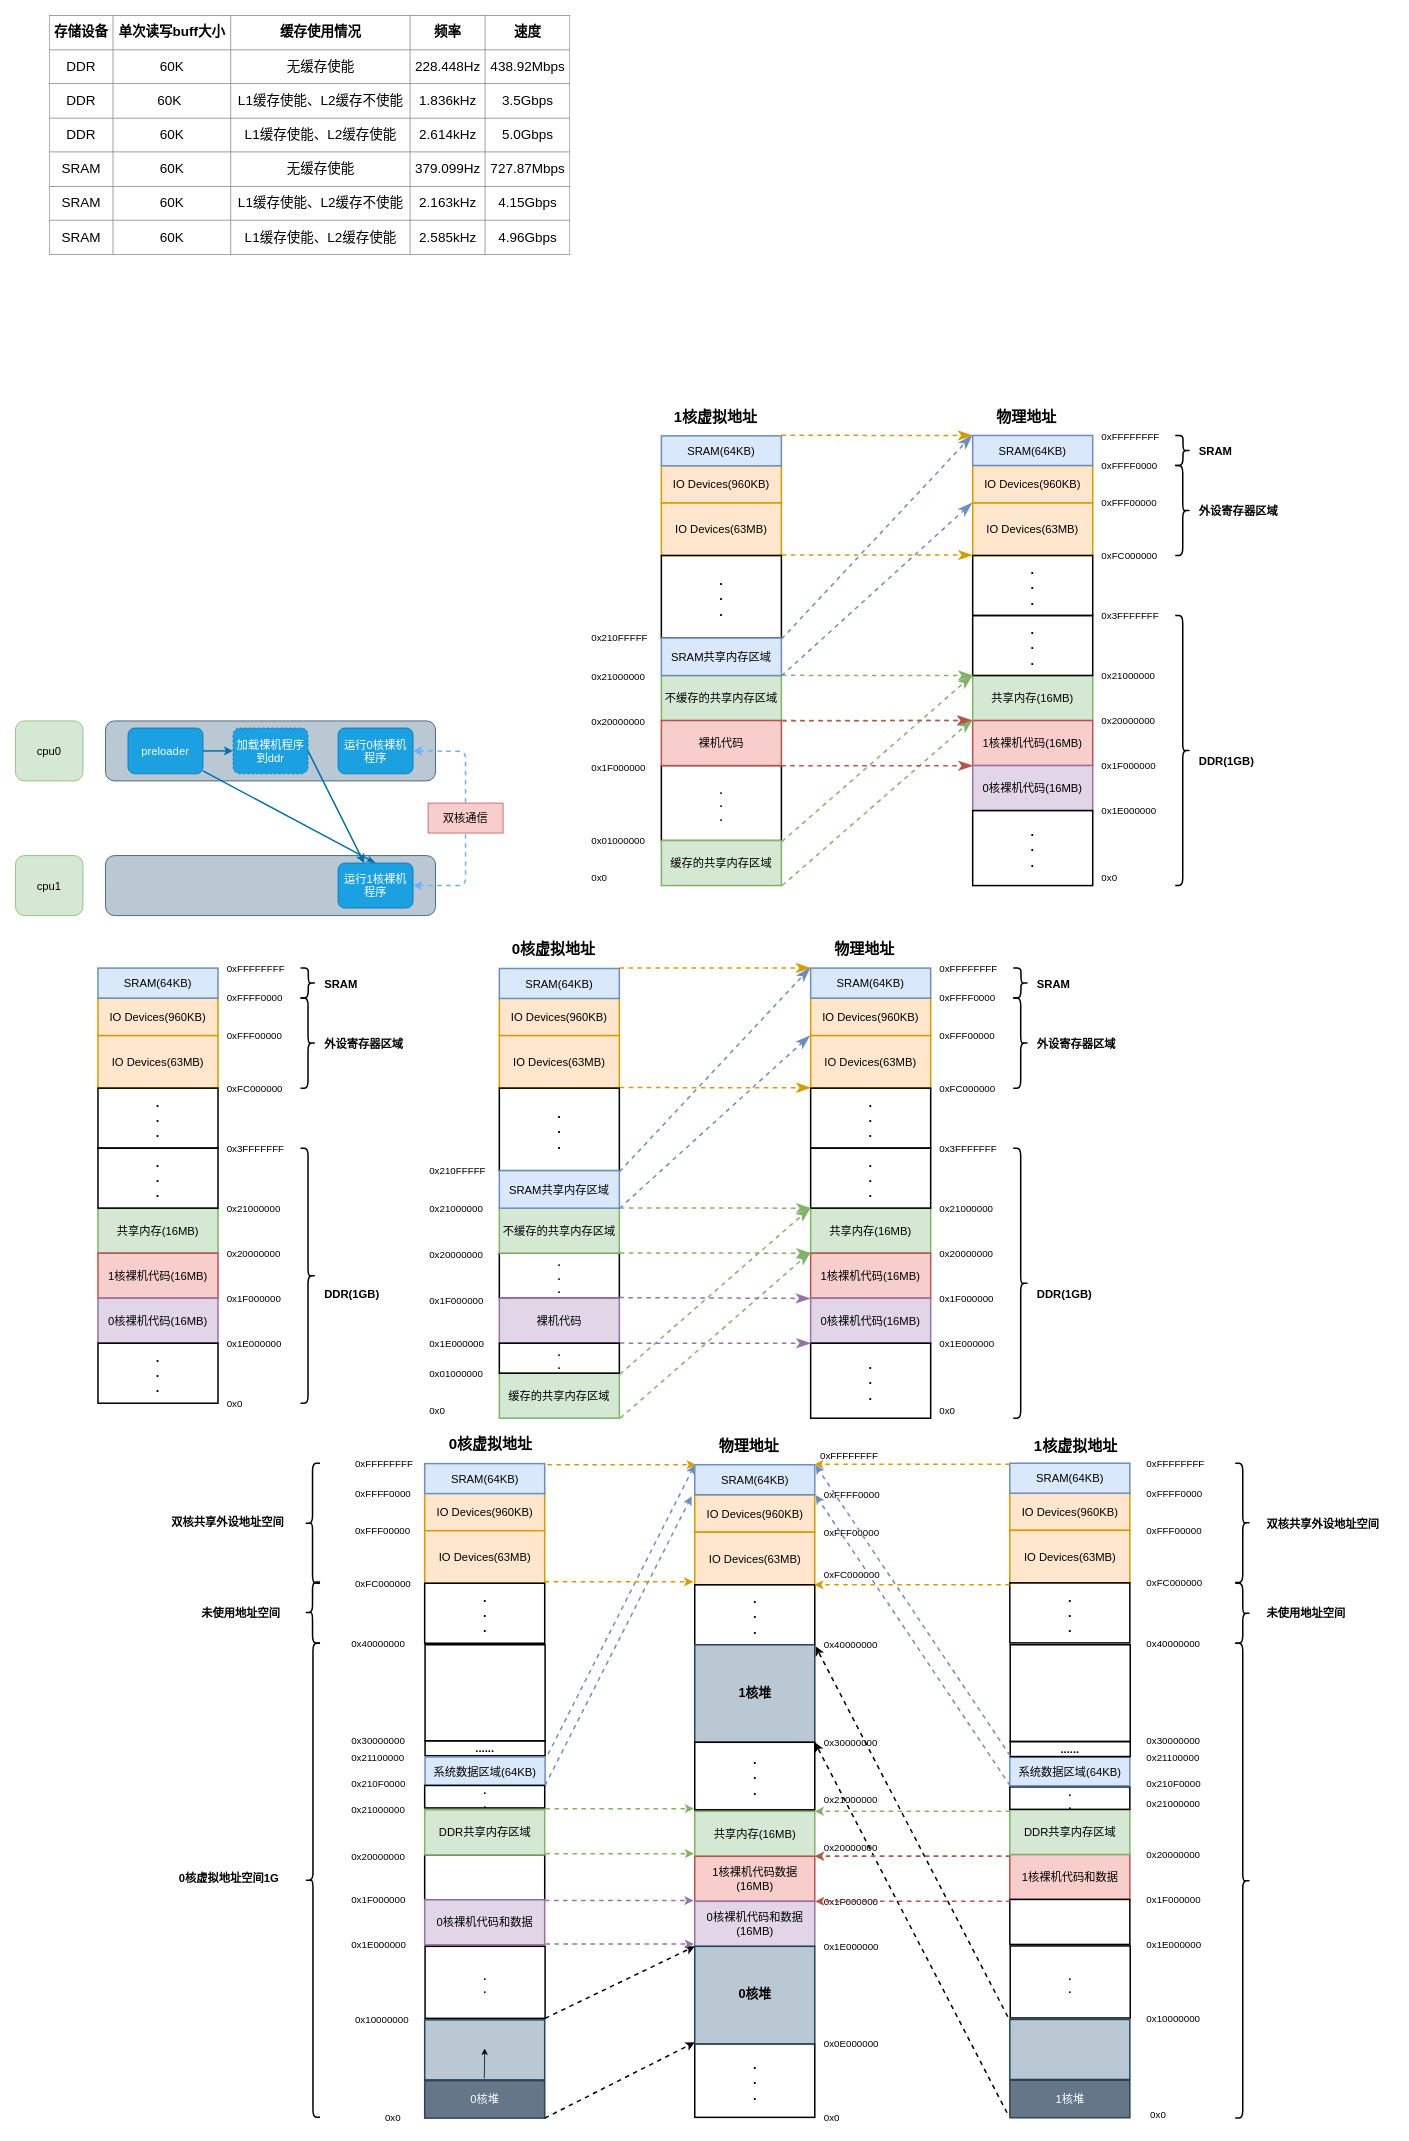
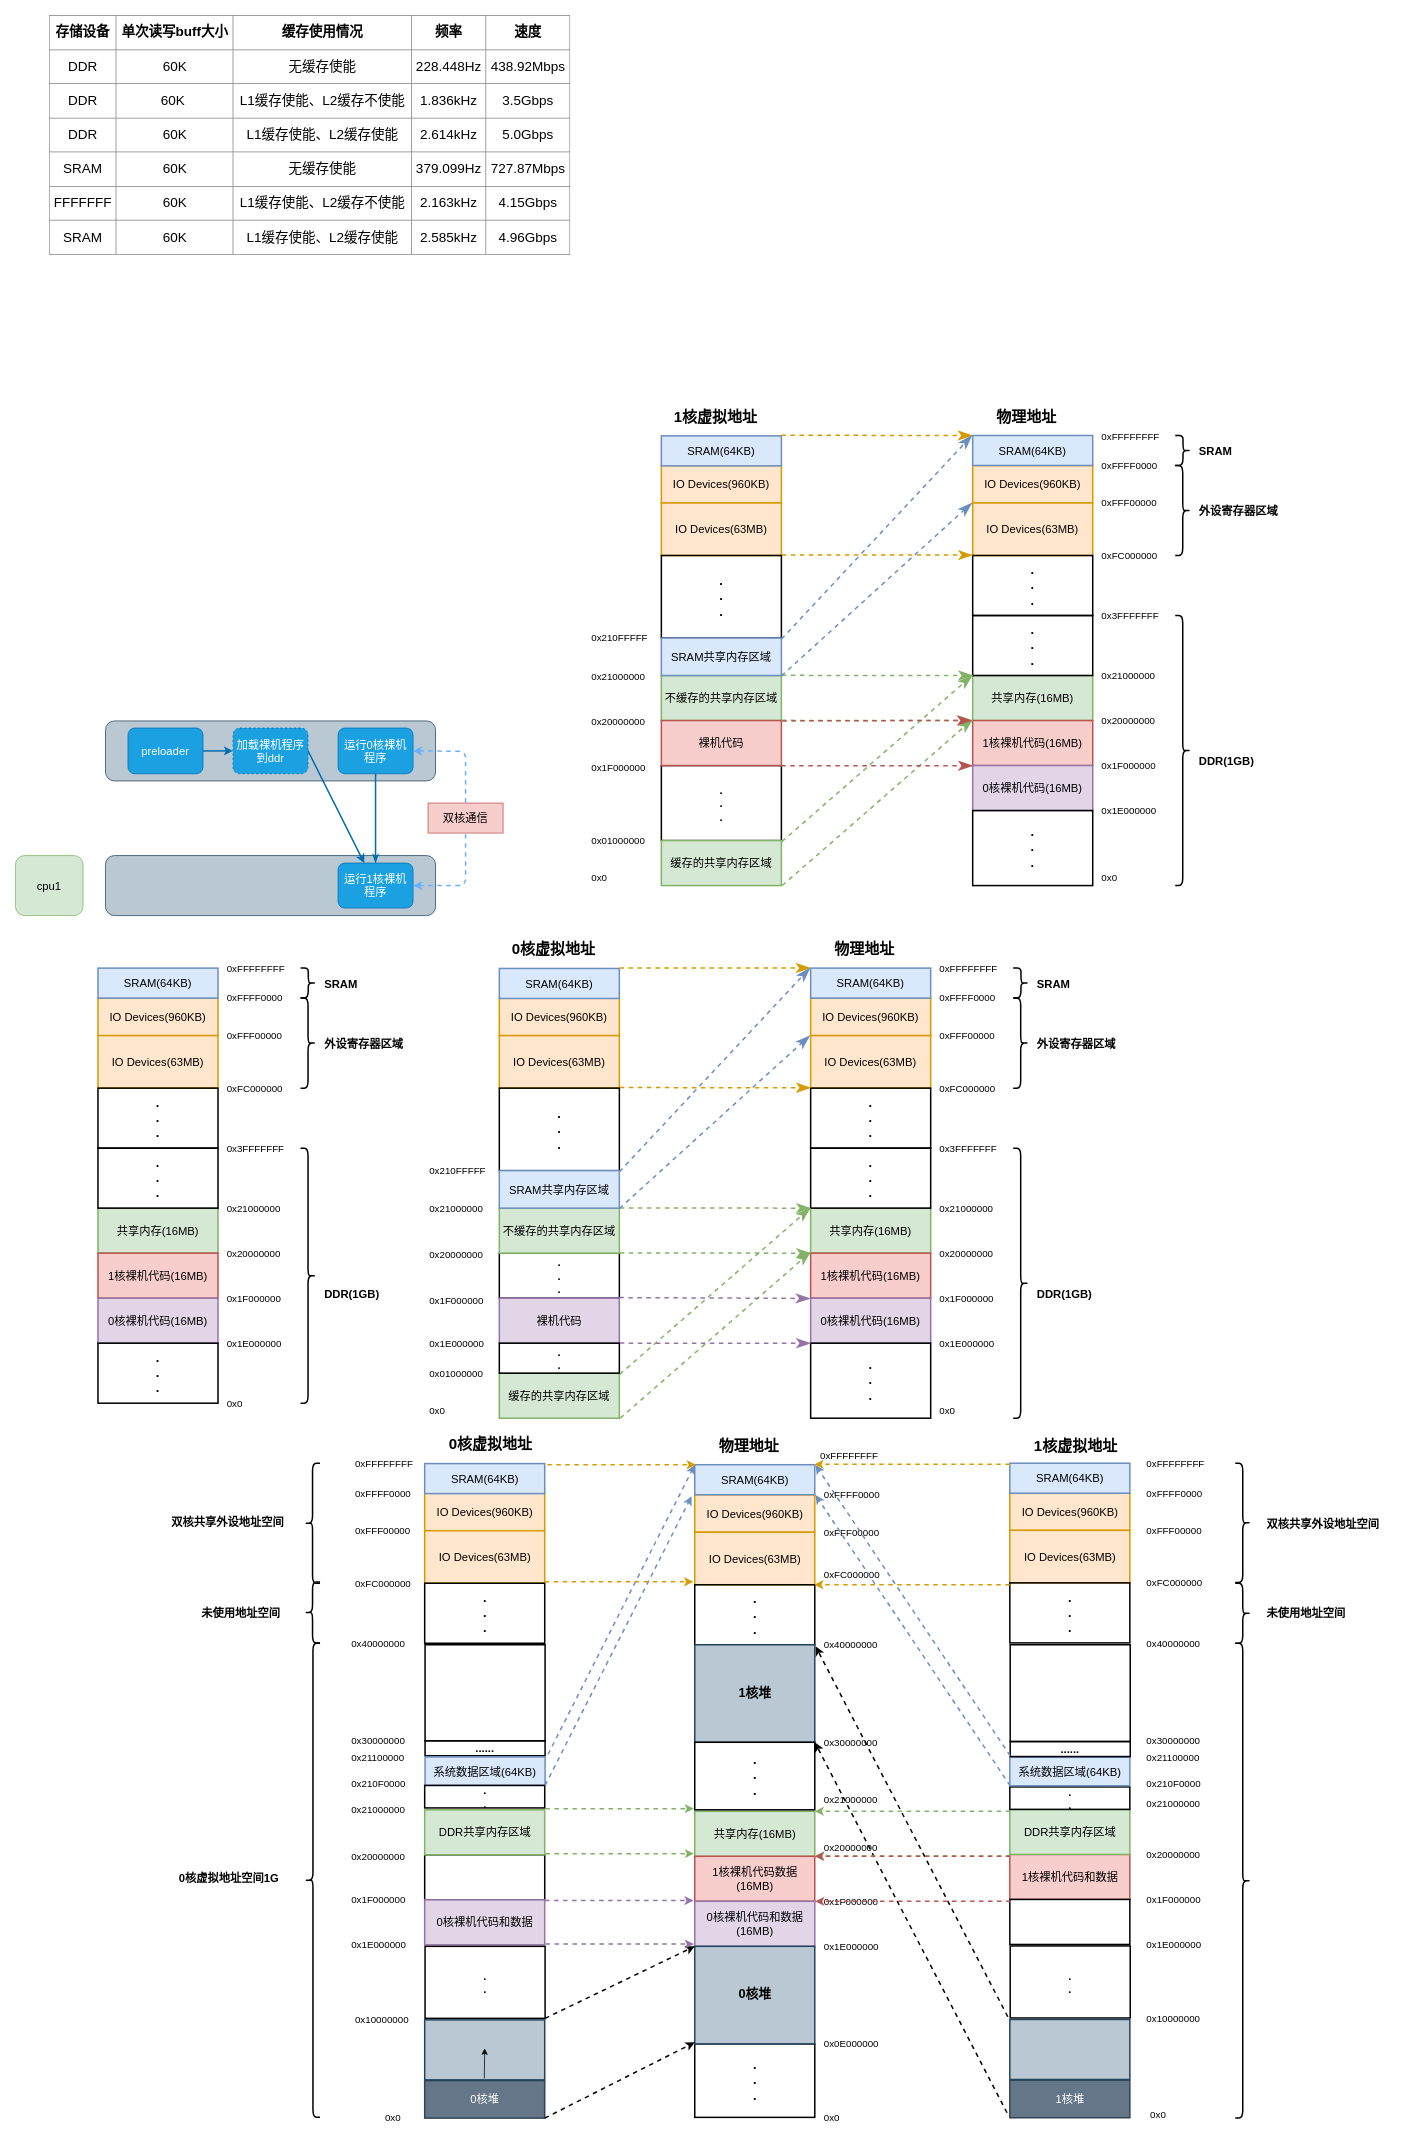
(150, 129) -> (150, 129)
(49, 751) -> none
(287, 816) -> (375, 816)
